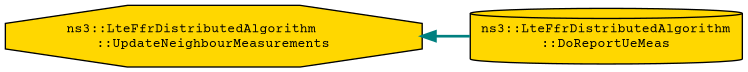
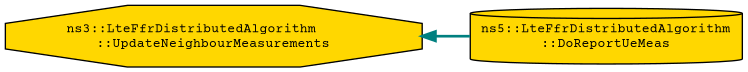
(606, 36) -> (606, 36)
